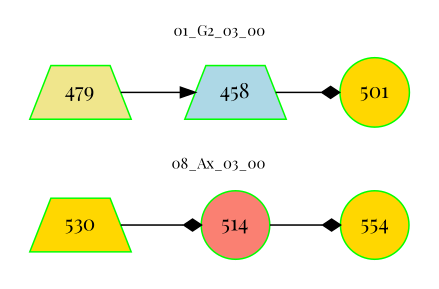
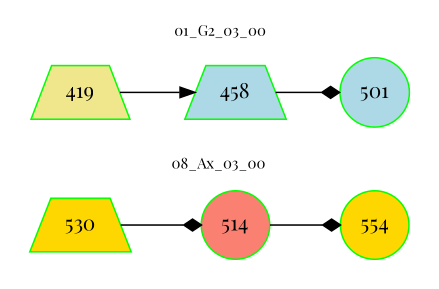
(80, 92) -> (80, 92)
(375, 92) -> (375, 92)
